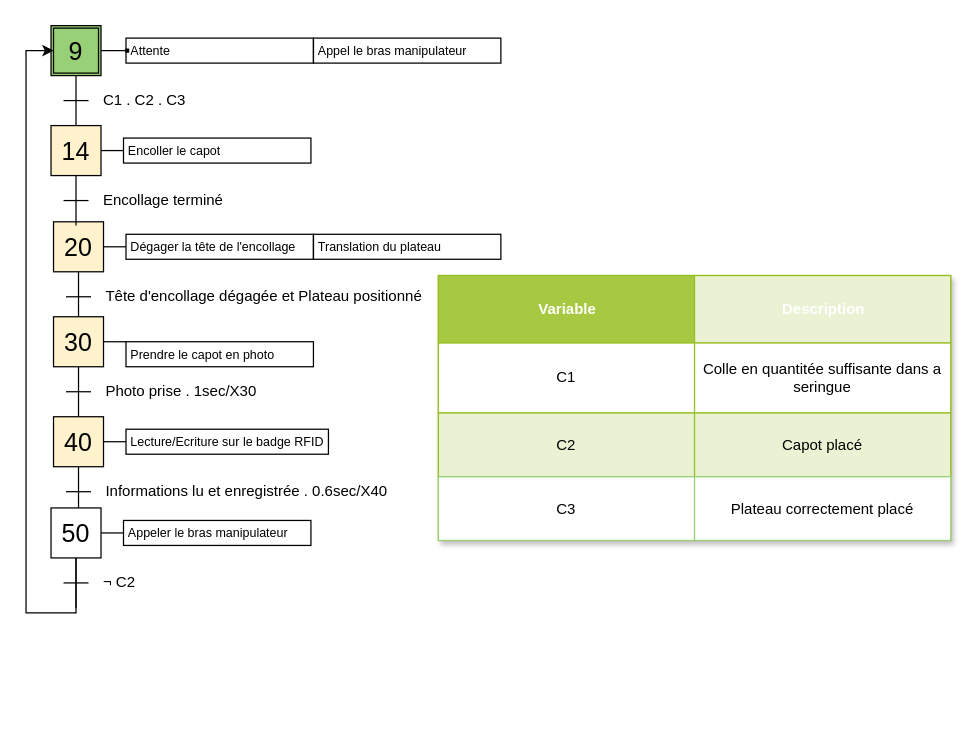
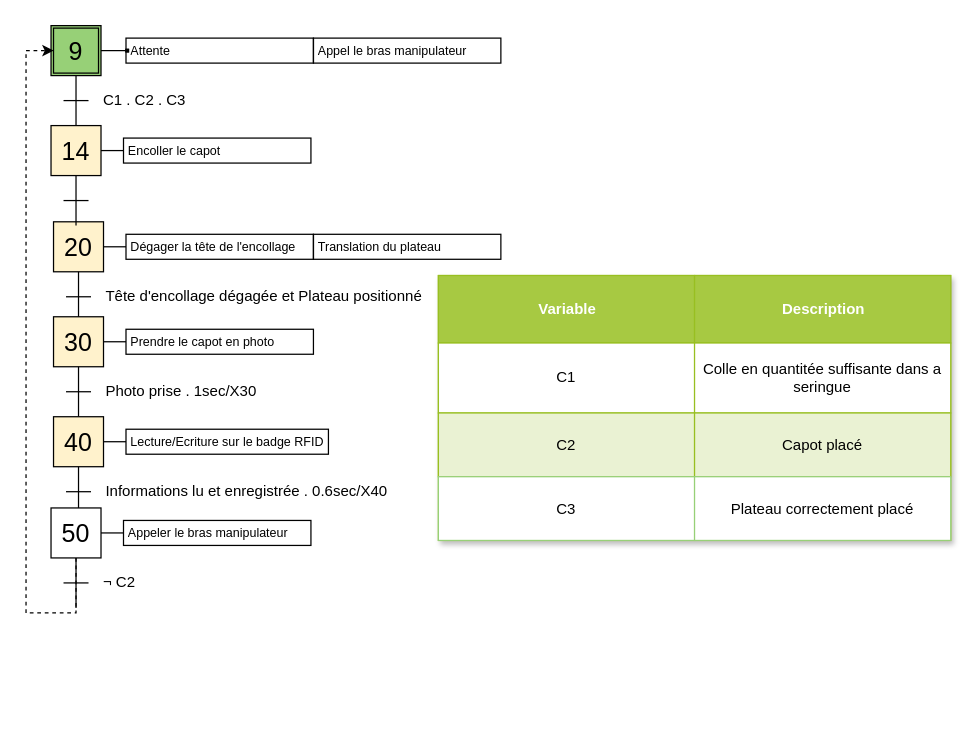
(151, 201) -> none
(823, 309) -> (823, 309)
(26, 351) -> (26, 351)
(219, 354) -> (219, 342)
